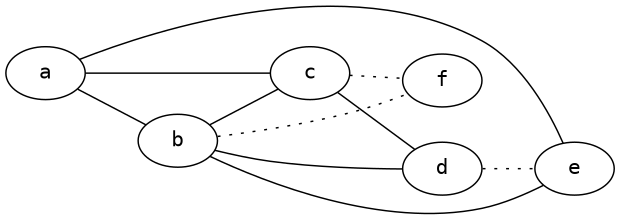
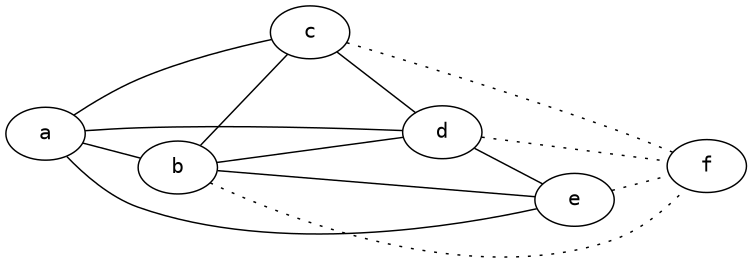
none -> (244, 127)
none -> (575, 149)
(509, 169) -> (509, 166)
none -> (641, 183)
